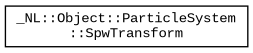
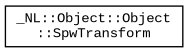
(127, 26) -> (94, 26)
